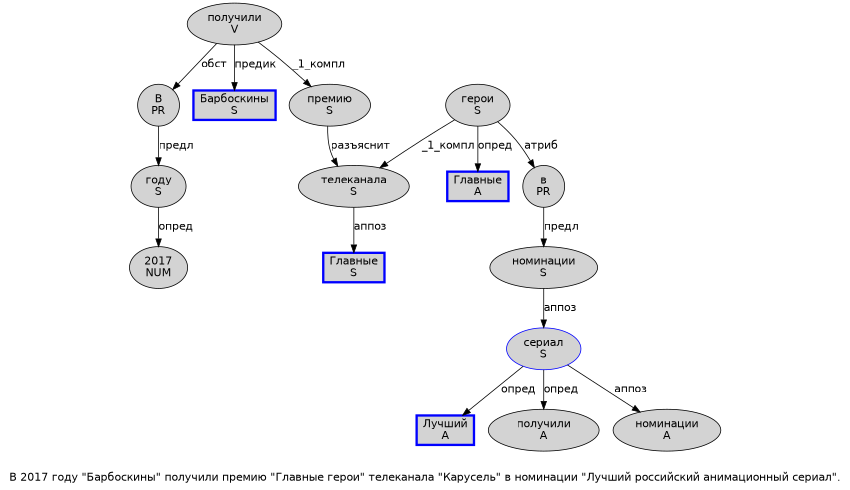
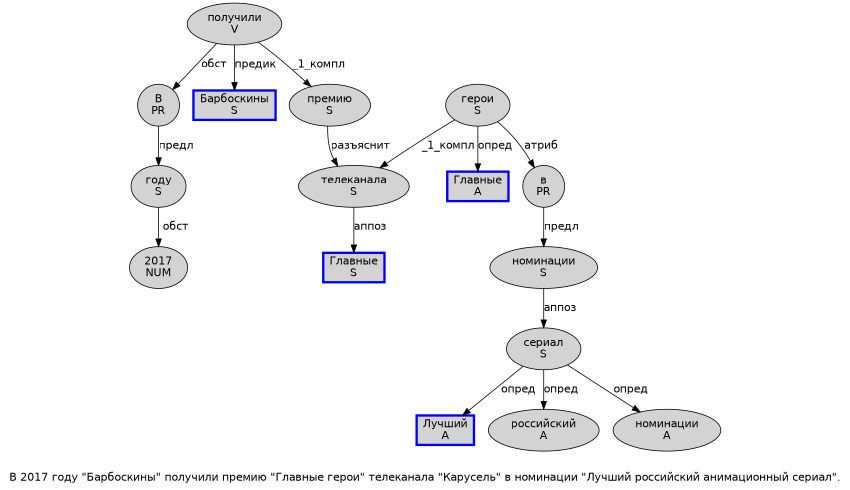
(176, 227) -> (176, 227)
(544, 349) -> (544, 349)
(631, 390) -> (631, 390)
(544, 430) -> (544, 430)
